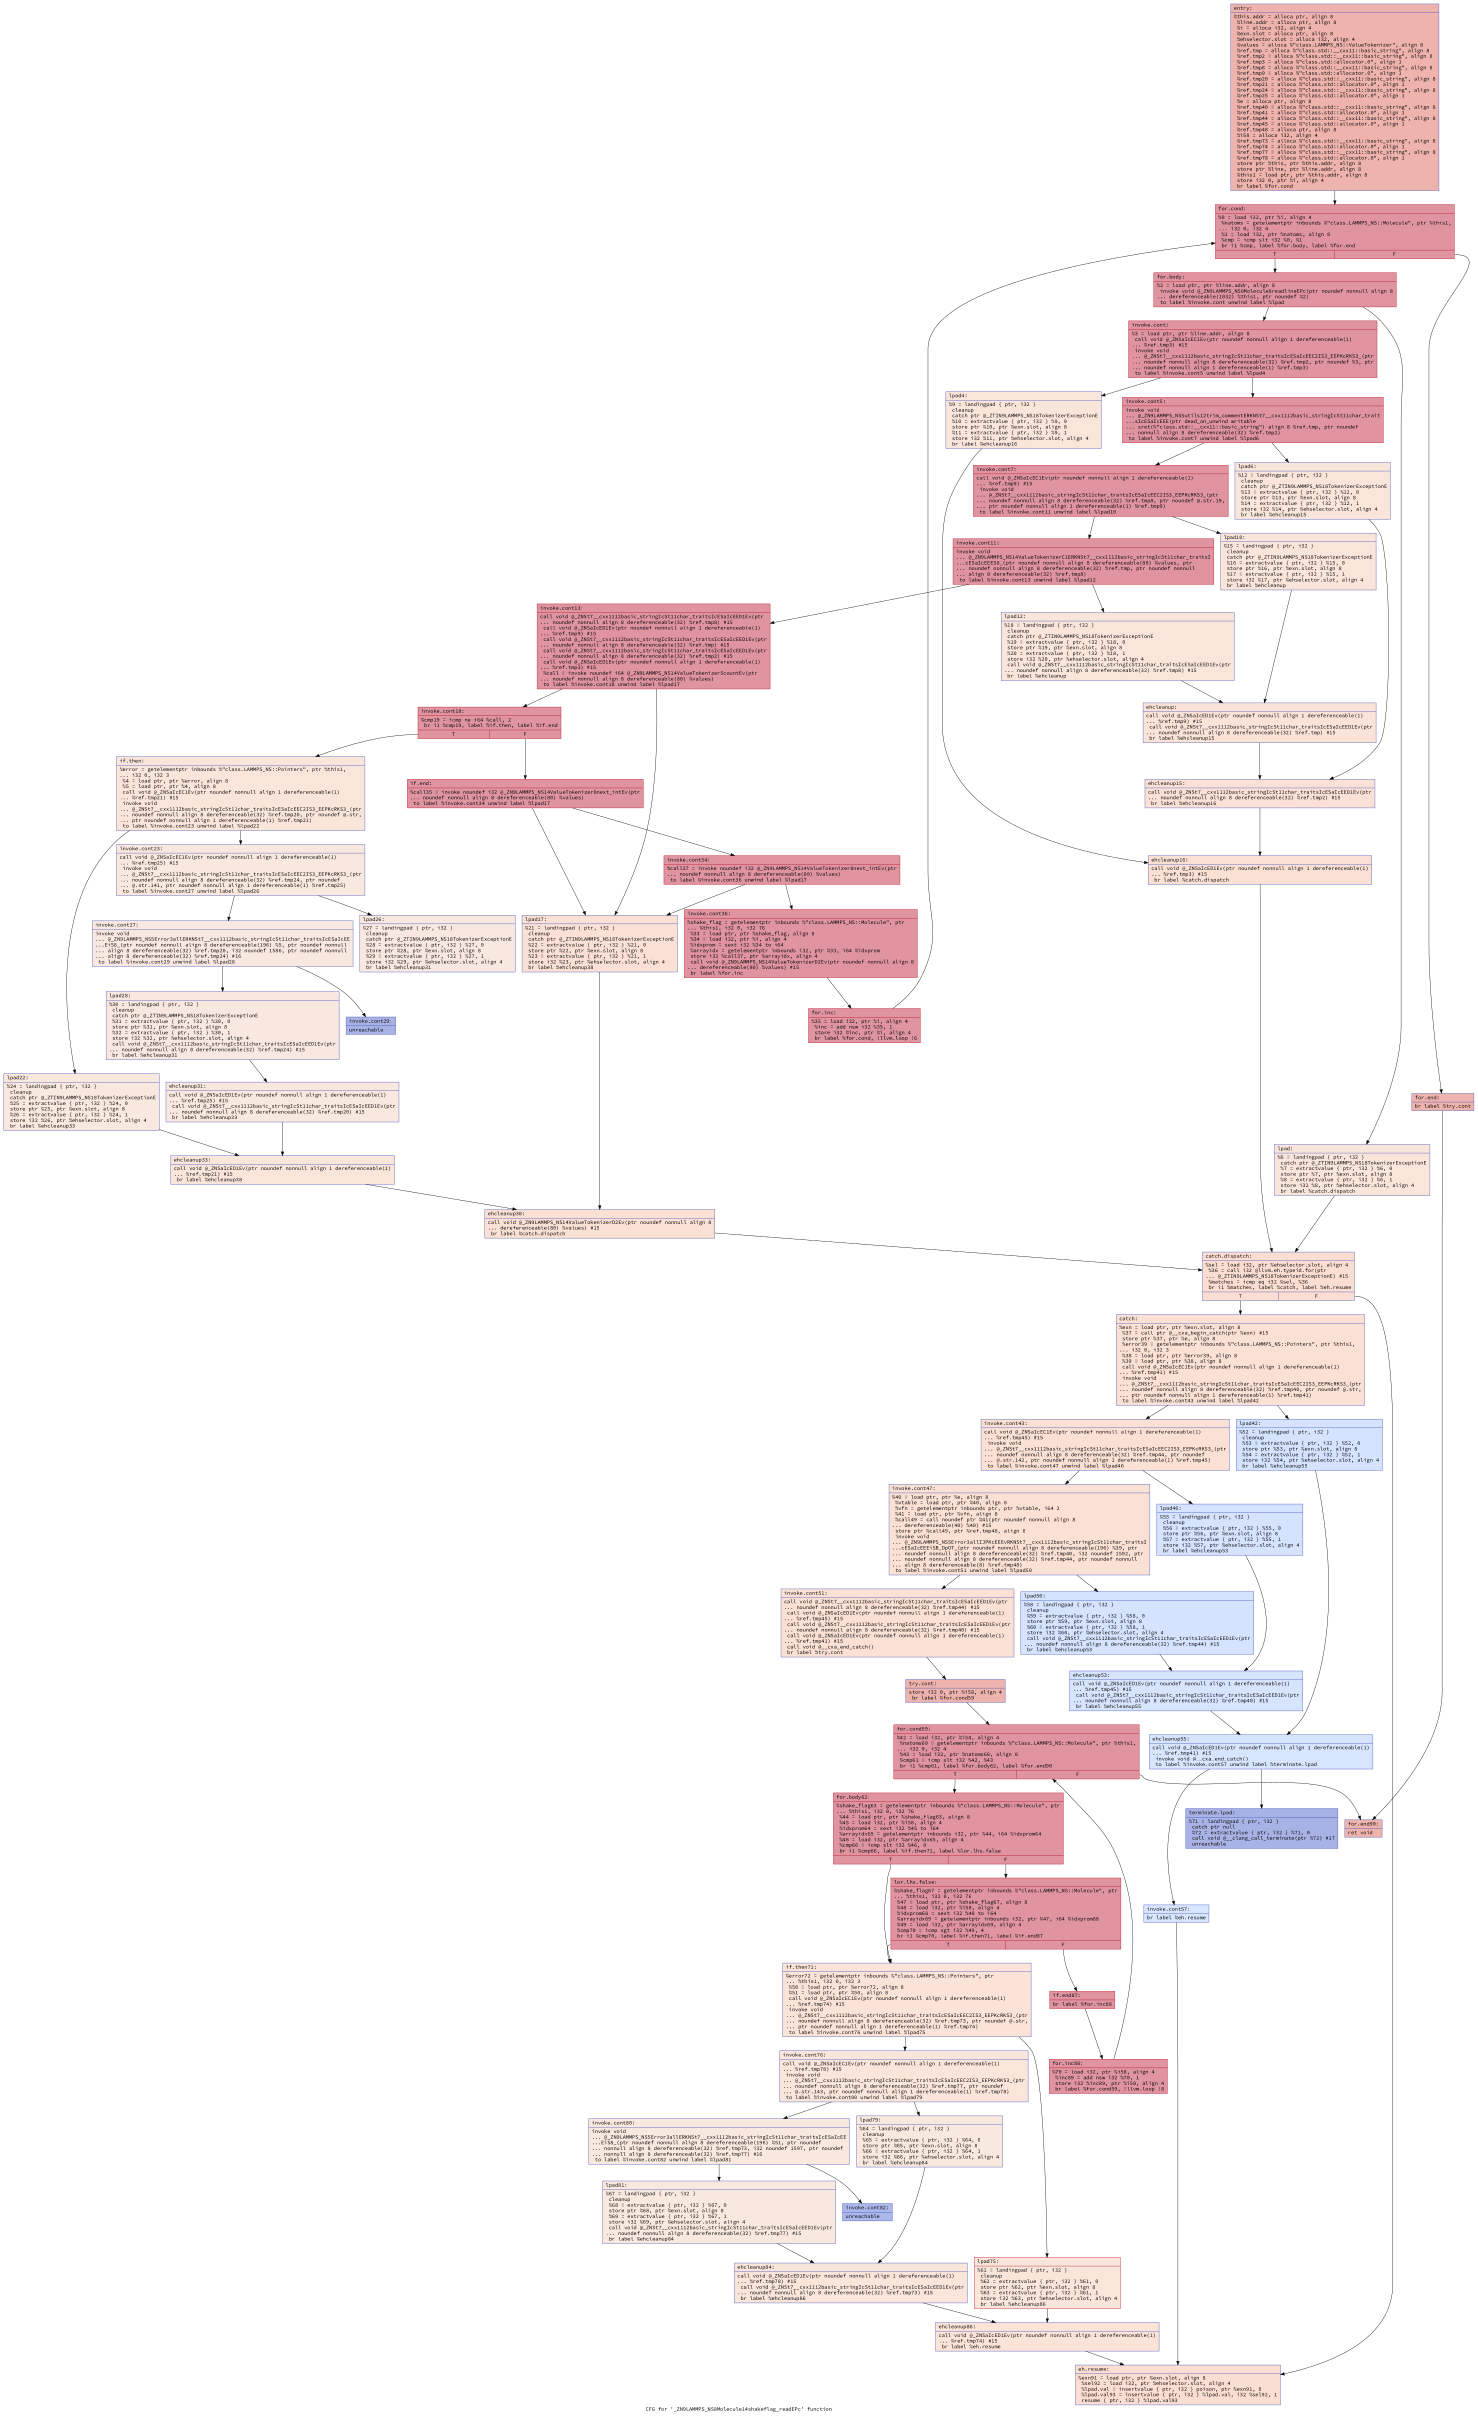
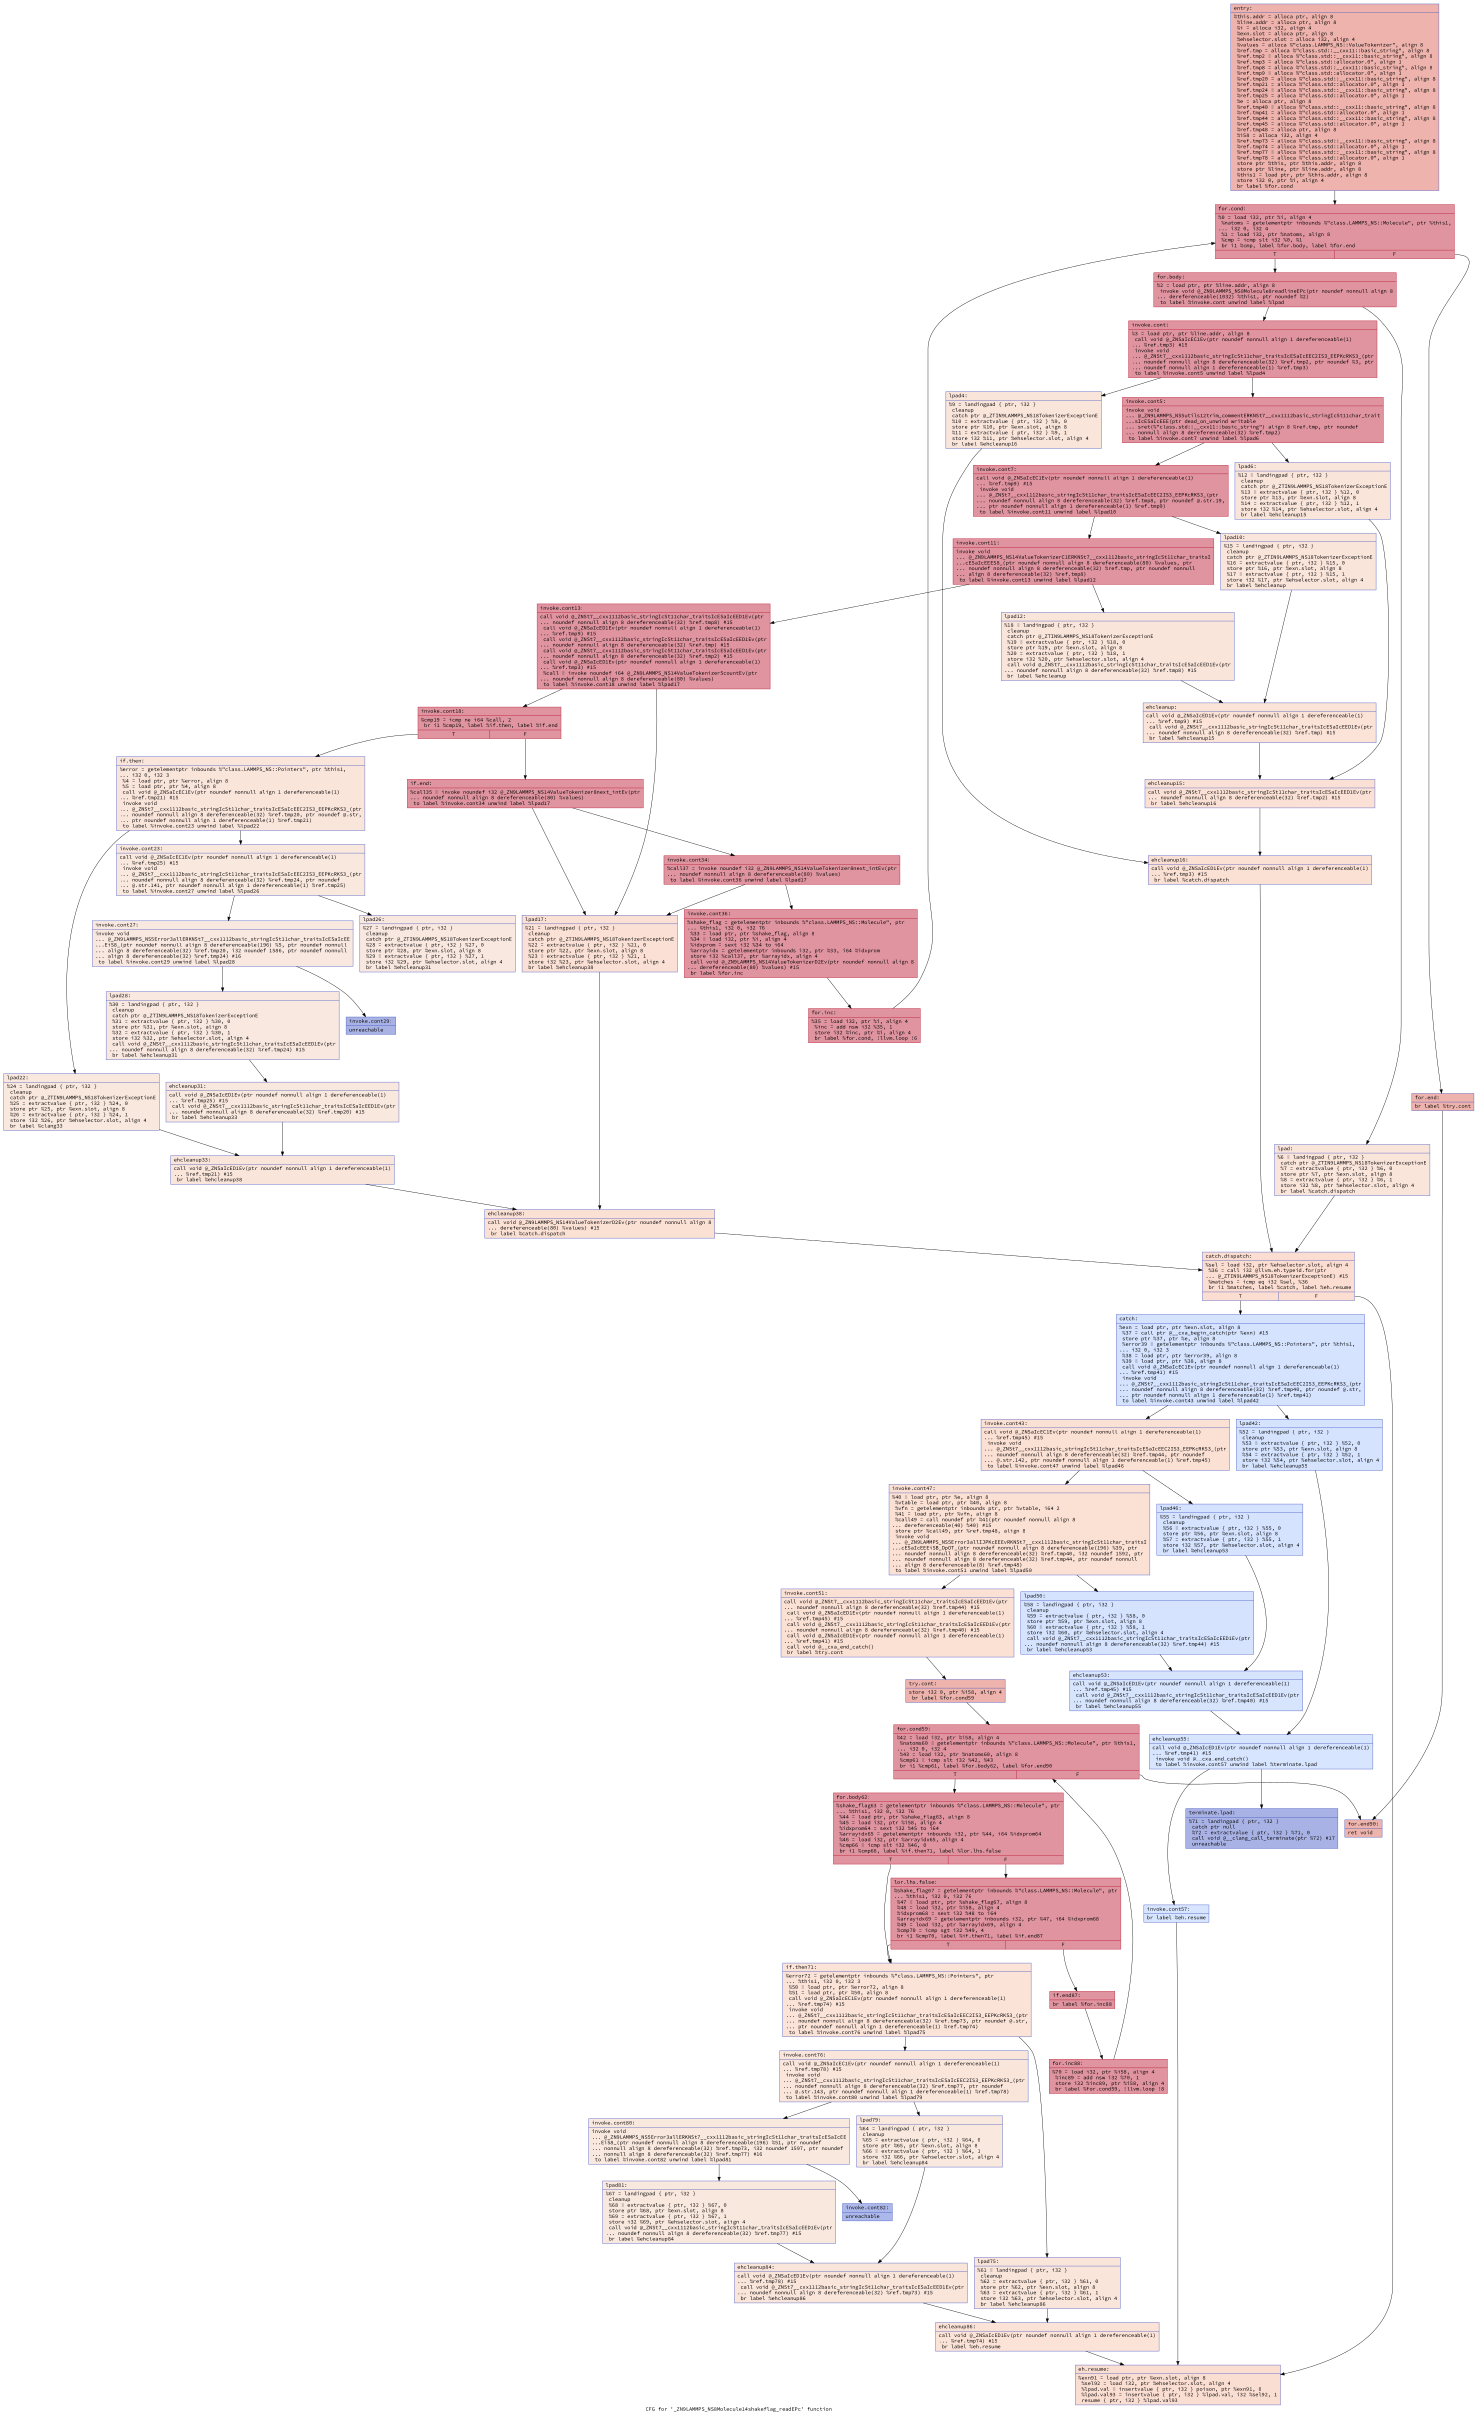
(41, 1126) -> (35, 1126)
(1240, 1360) -> (1240, 1360)
(1047, 2283) -> (1047, 2283)
